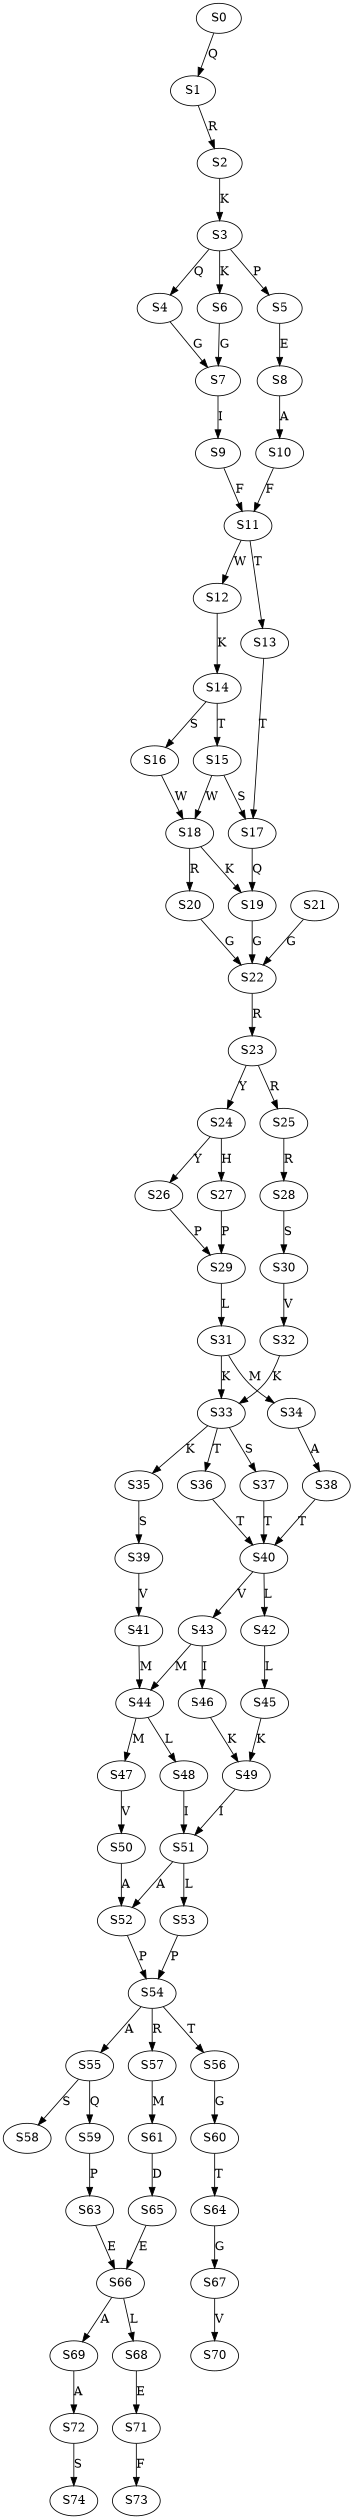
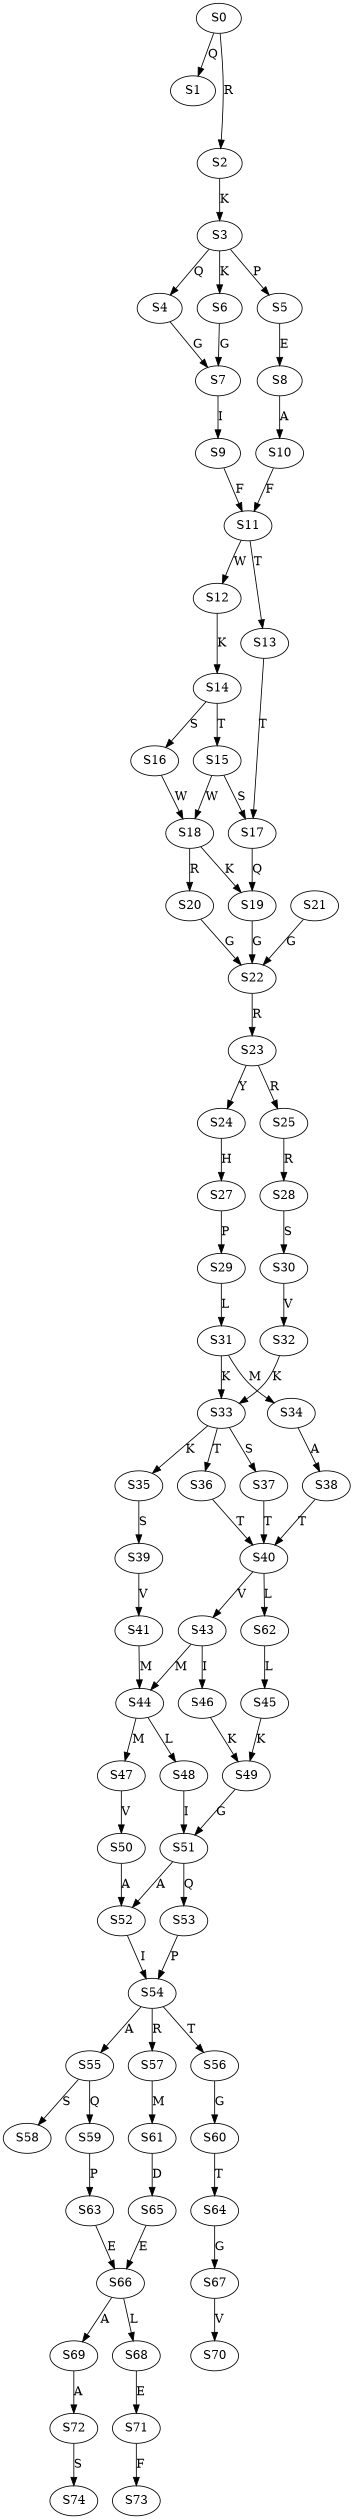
(205, 123) -> (223, 87)
(159, 1196) -> none
(265, 1631) -> (265, 1631)
(221, 1812) -> (221, 1812)
(189, 1885) -> (189, 1885)
(143, 1957) -> (143, 1957)
